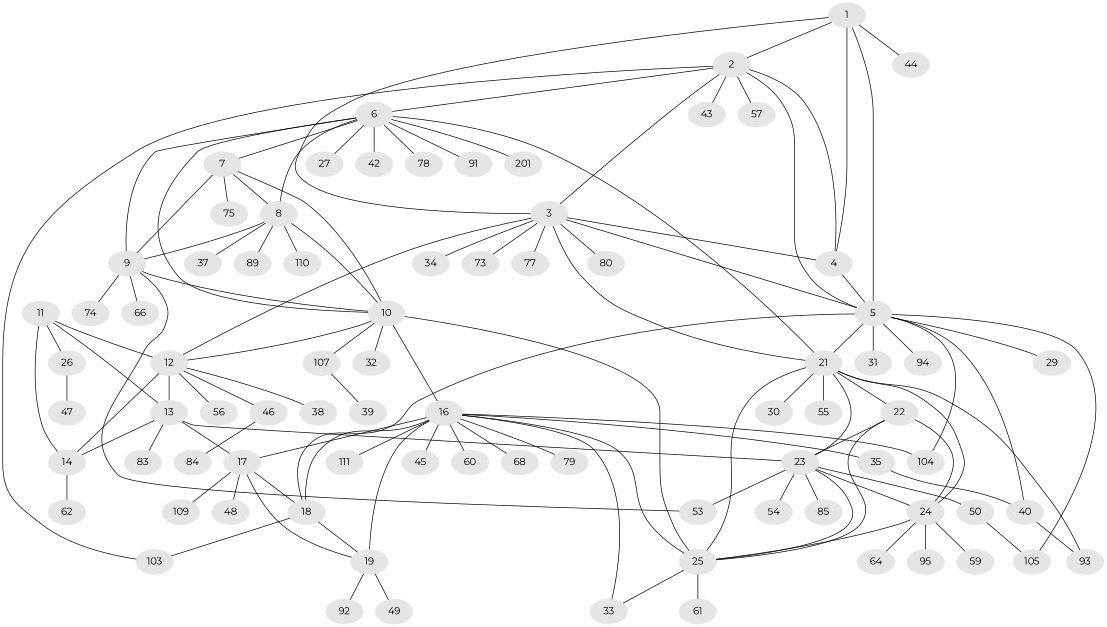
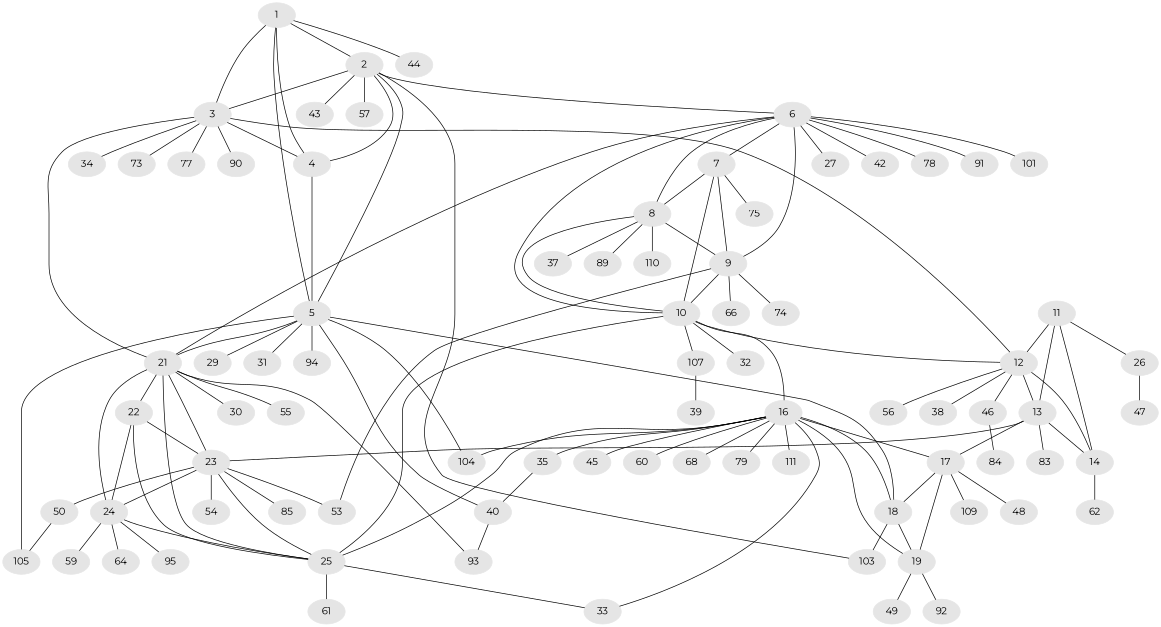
(523, 164) -> (1029, 164)
(704, 261) -> none
(606, 264) -> (236, 164)
